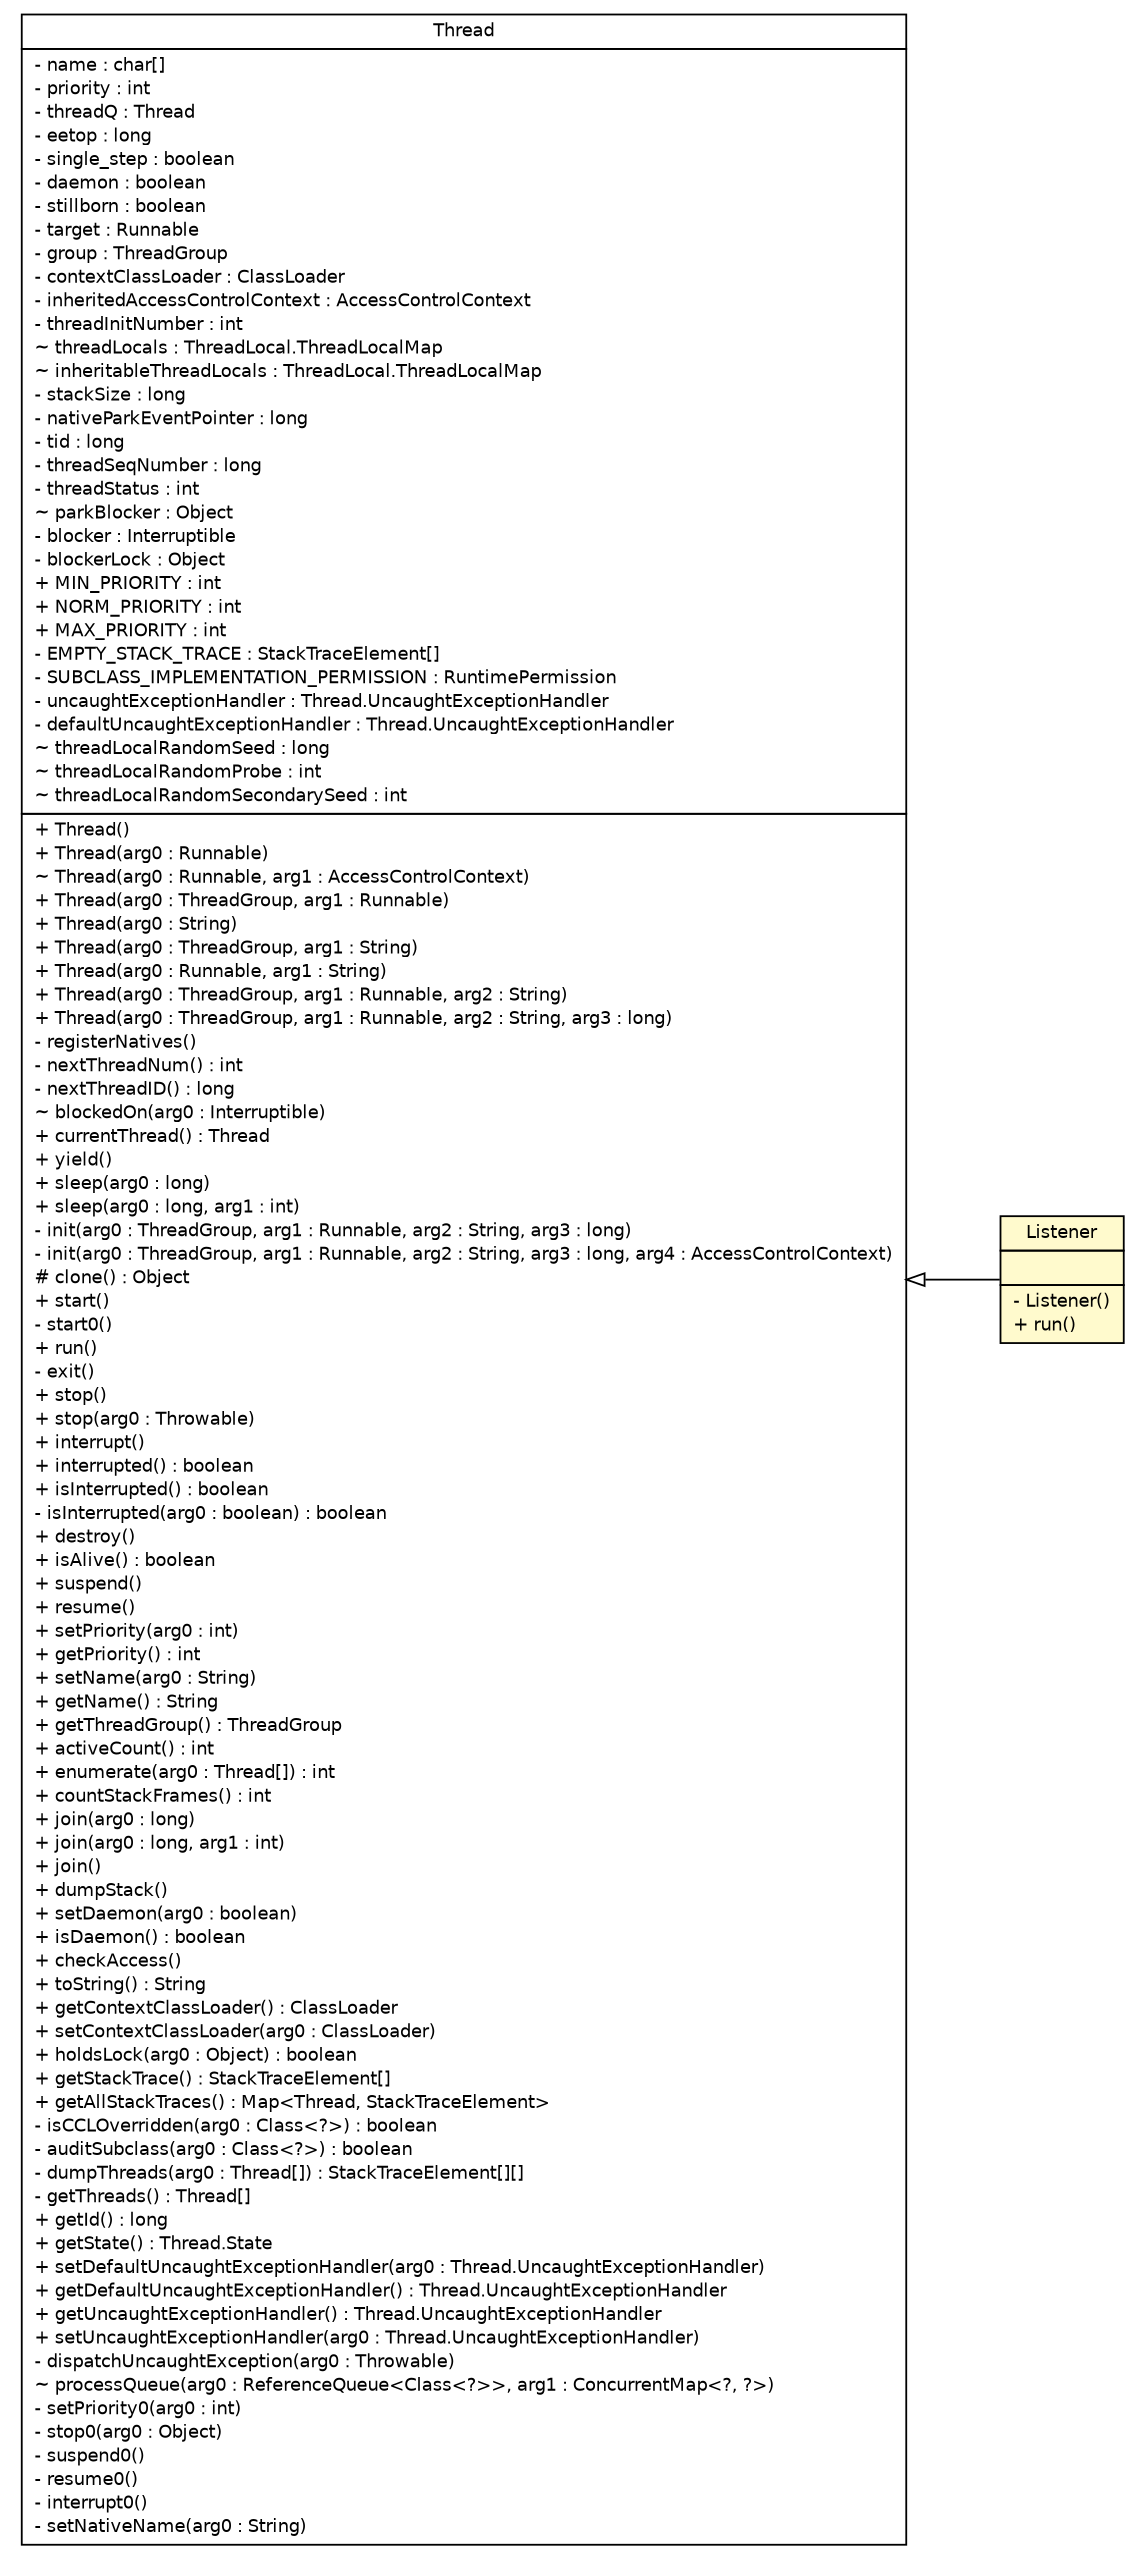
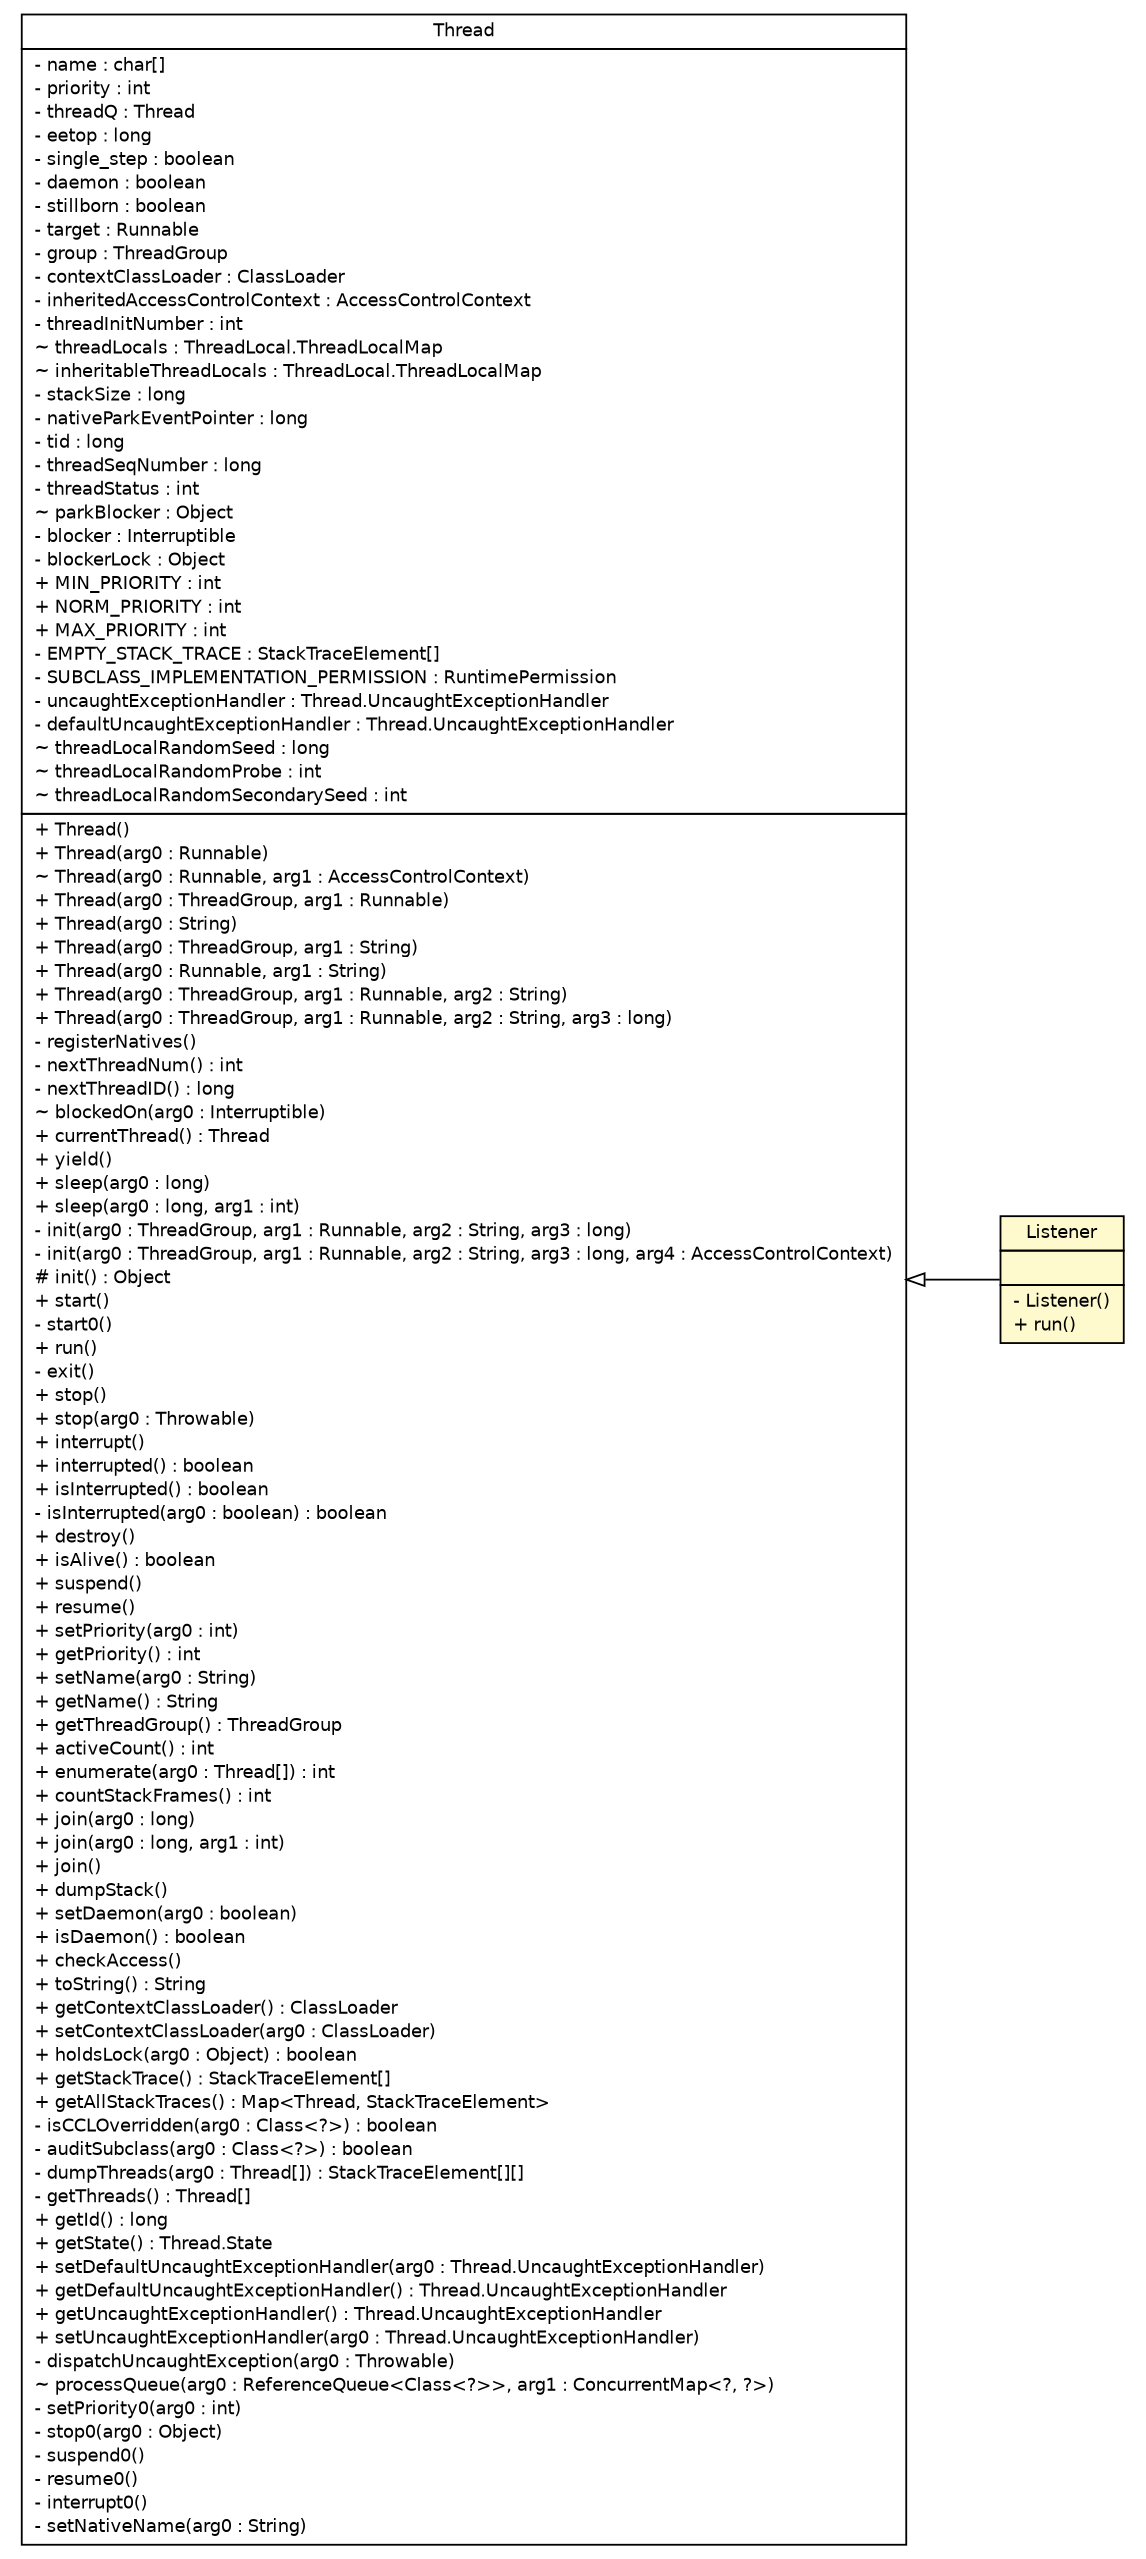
(112, 1278) -> (103, 1278)
